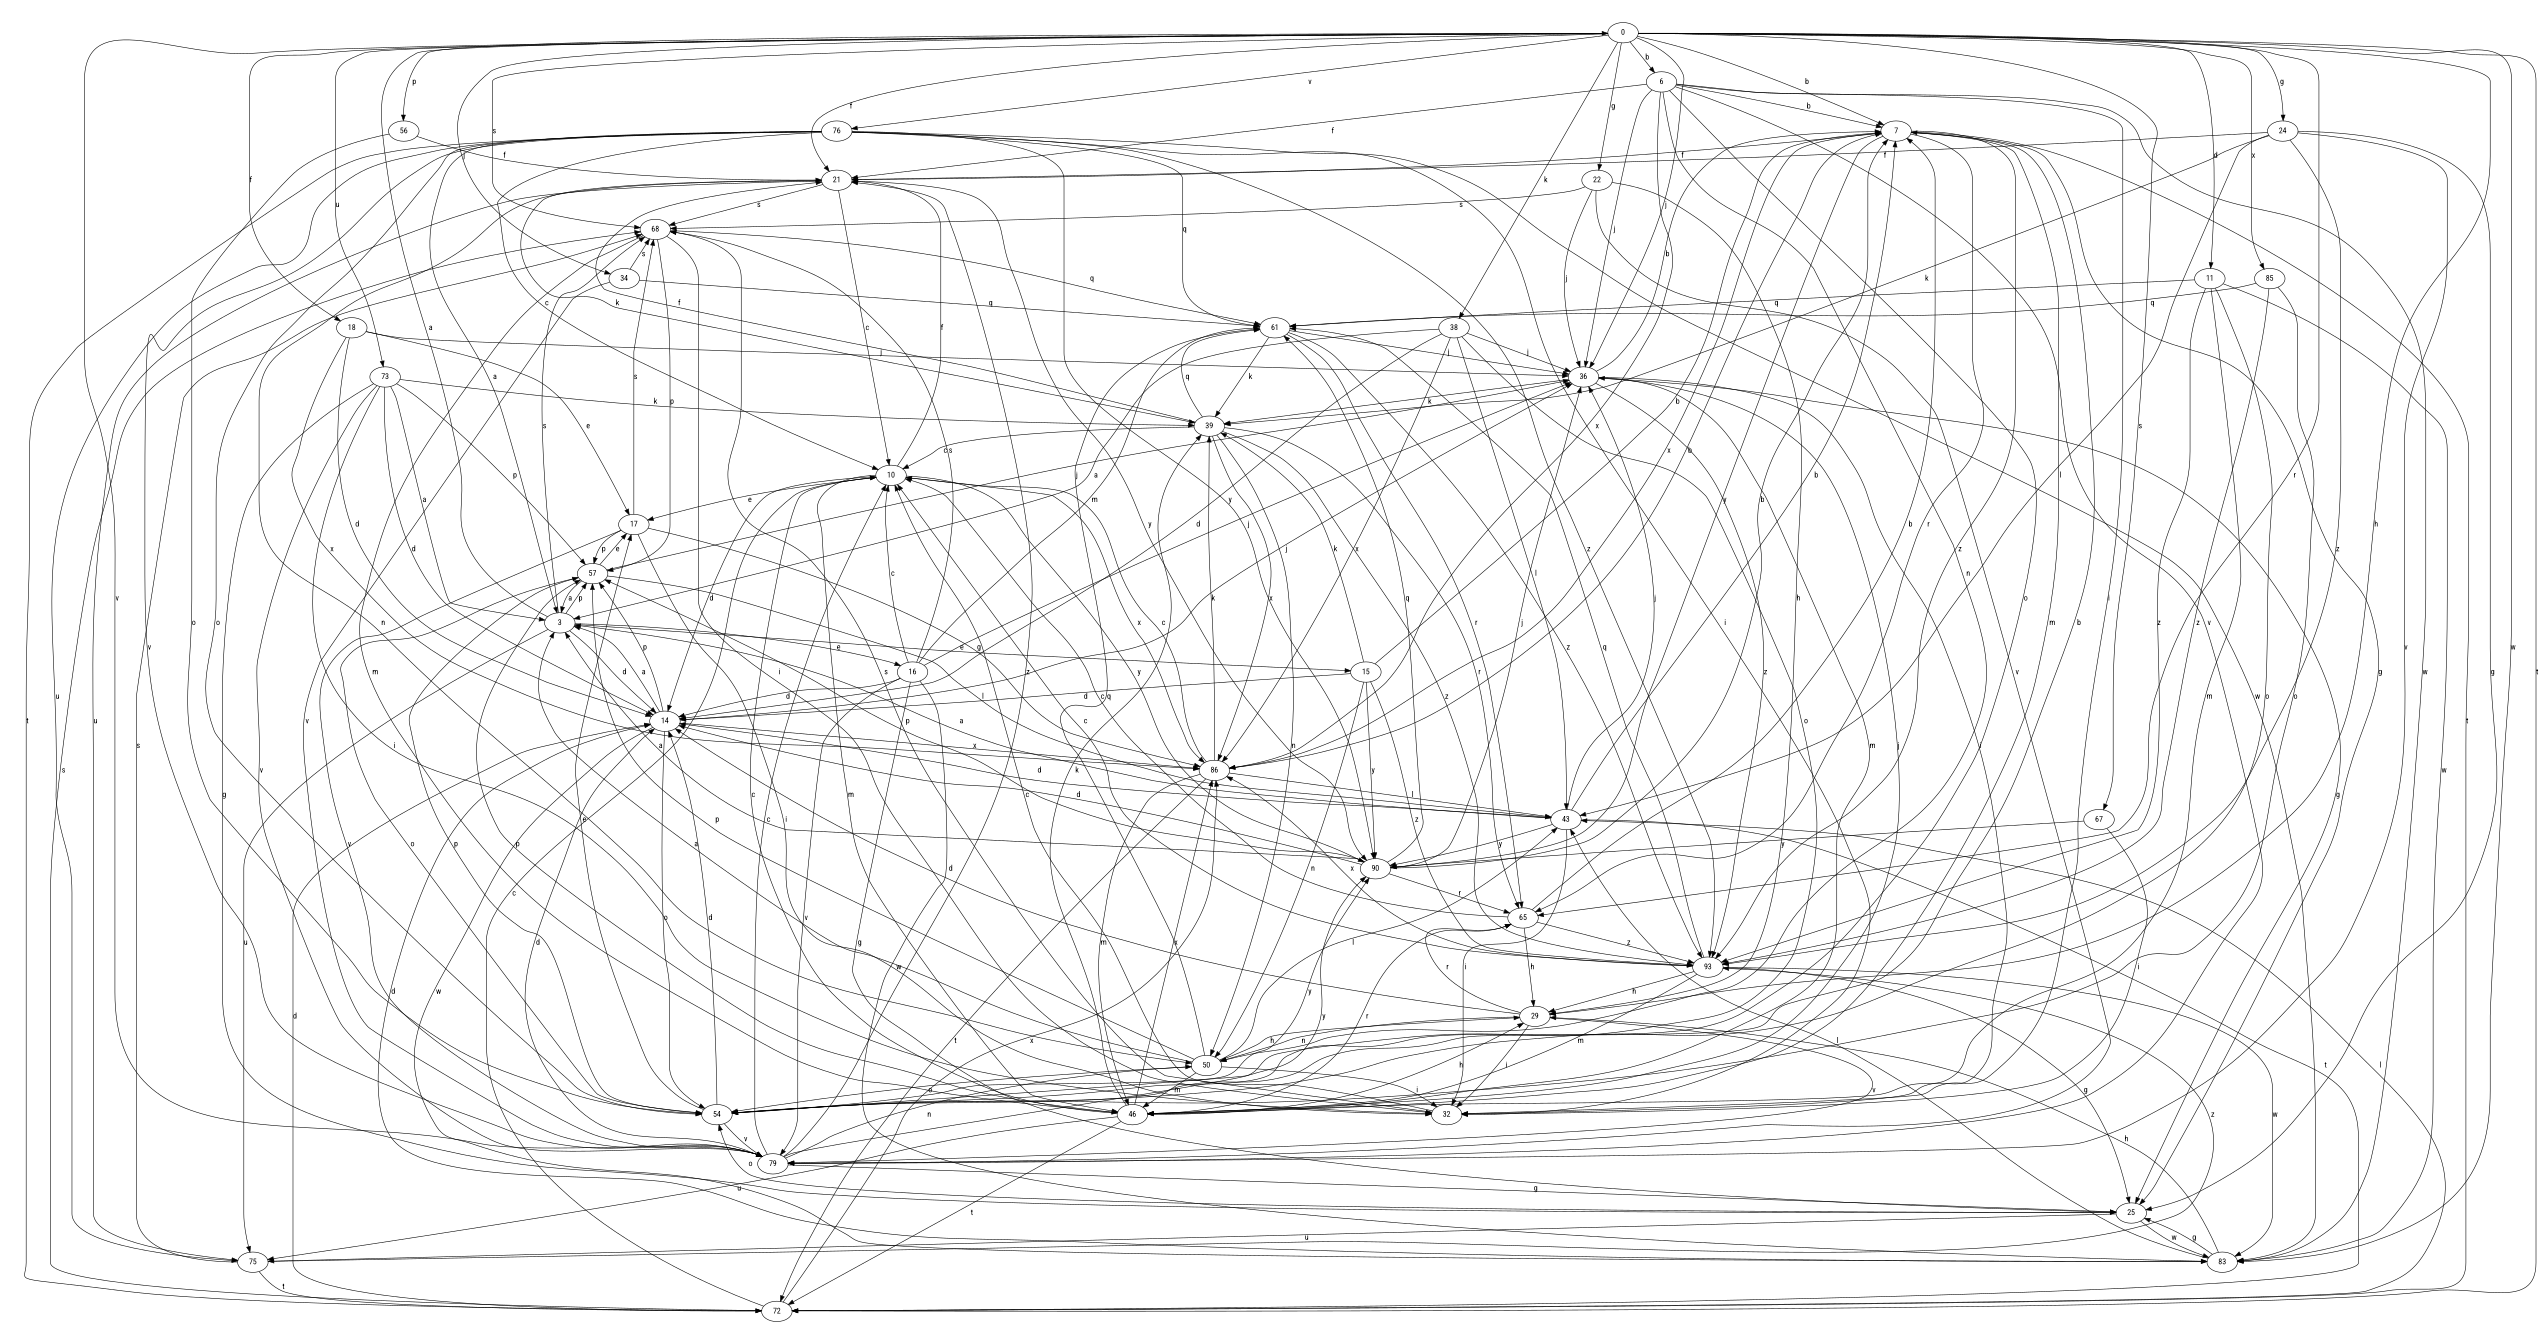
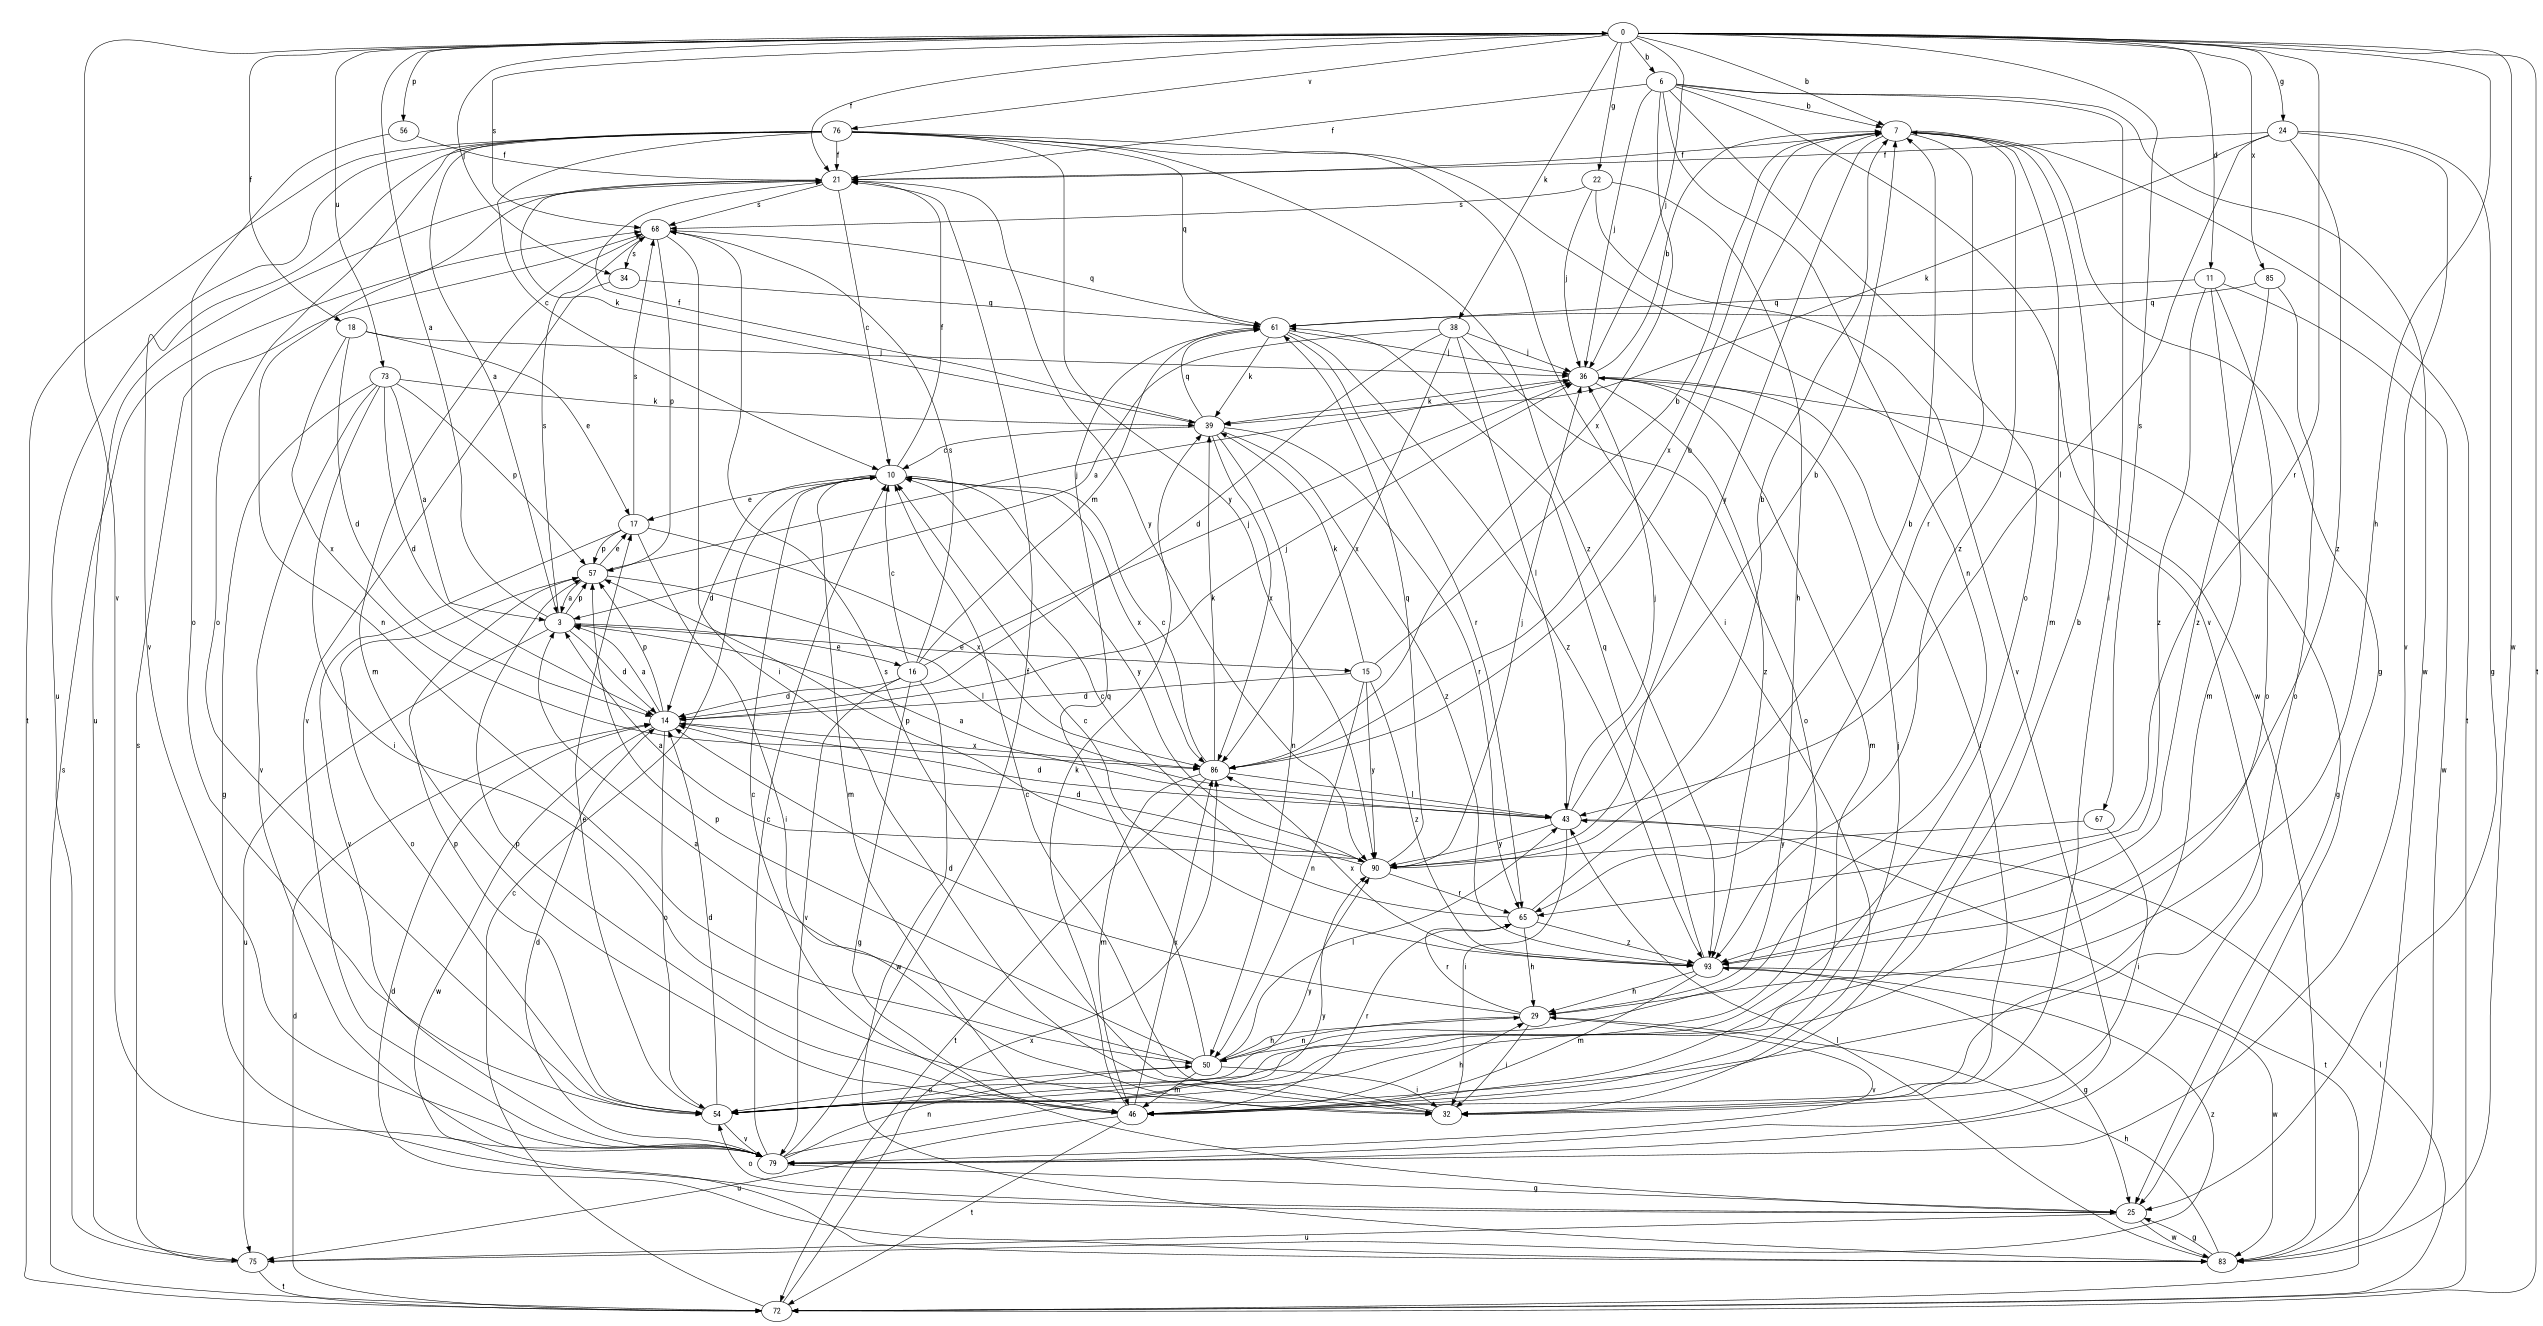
none -> (837, 153)
(638, 256) -> (632, 250)
(979, 647) -> (979, 647)
(1028, 672) -> (1028, 672)
